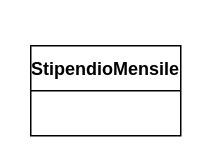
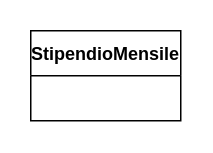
(106, 91) -> (106, 76)
